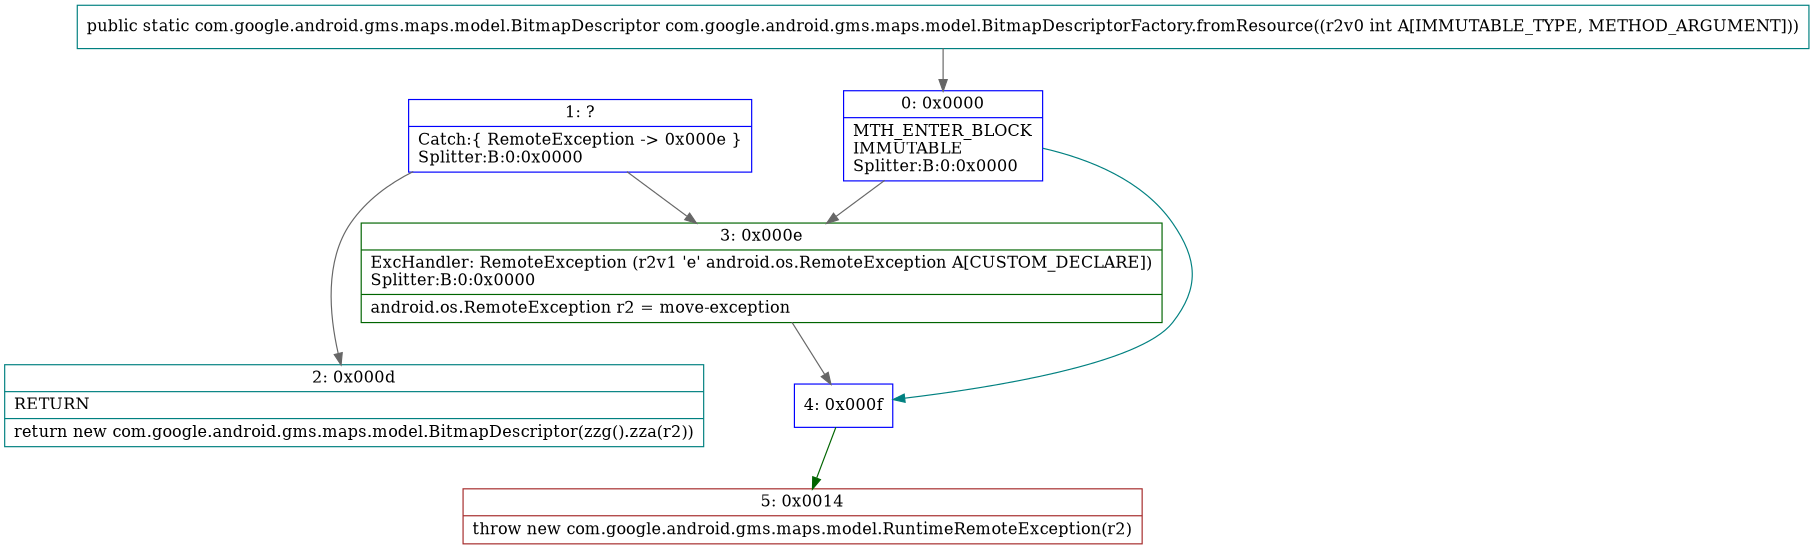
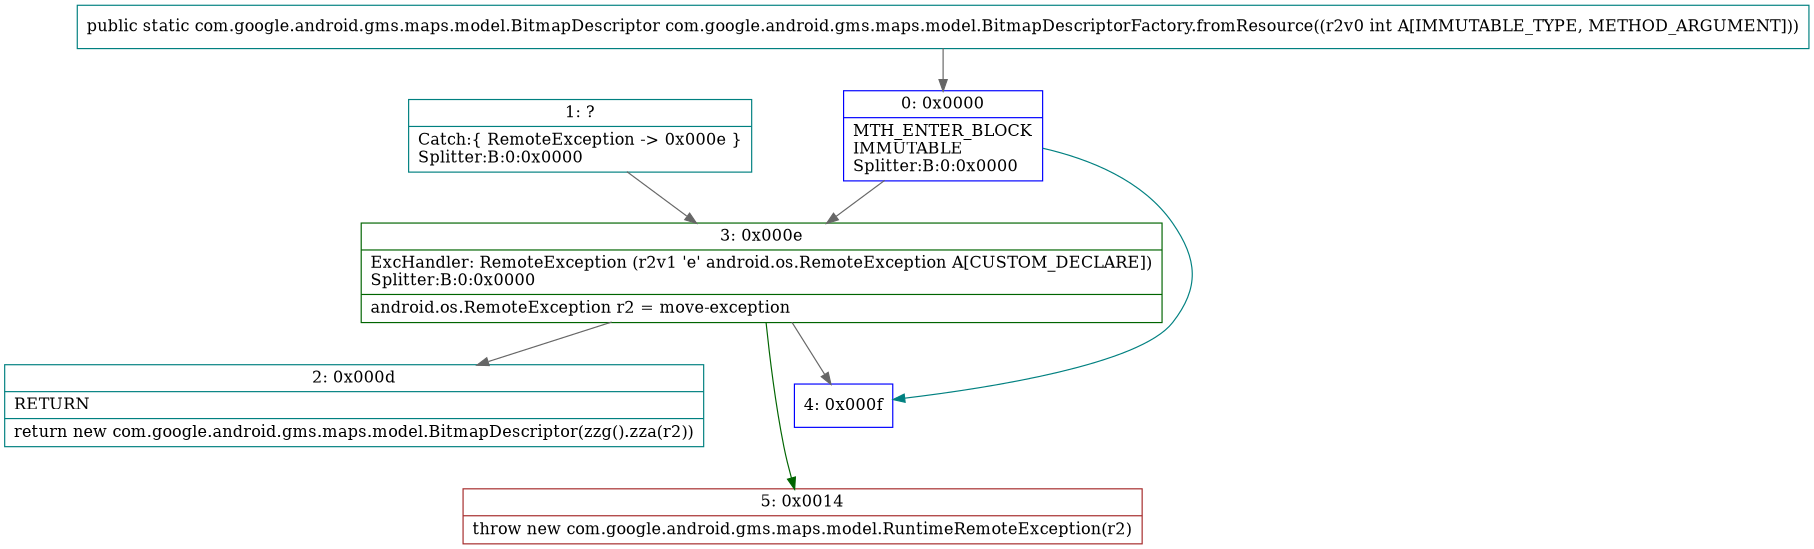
(580, 136) -> (580, 136)
(339, 247) -> (550, 342)
(826, 453) -> (776, 401)
